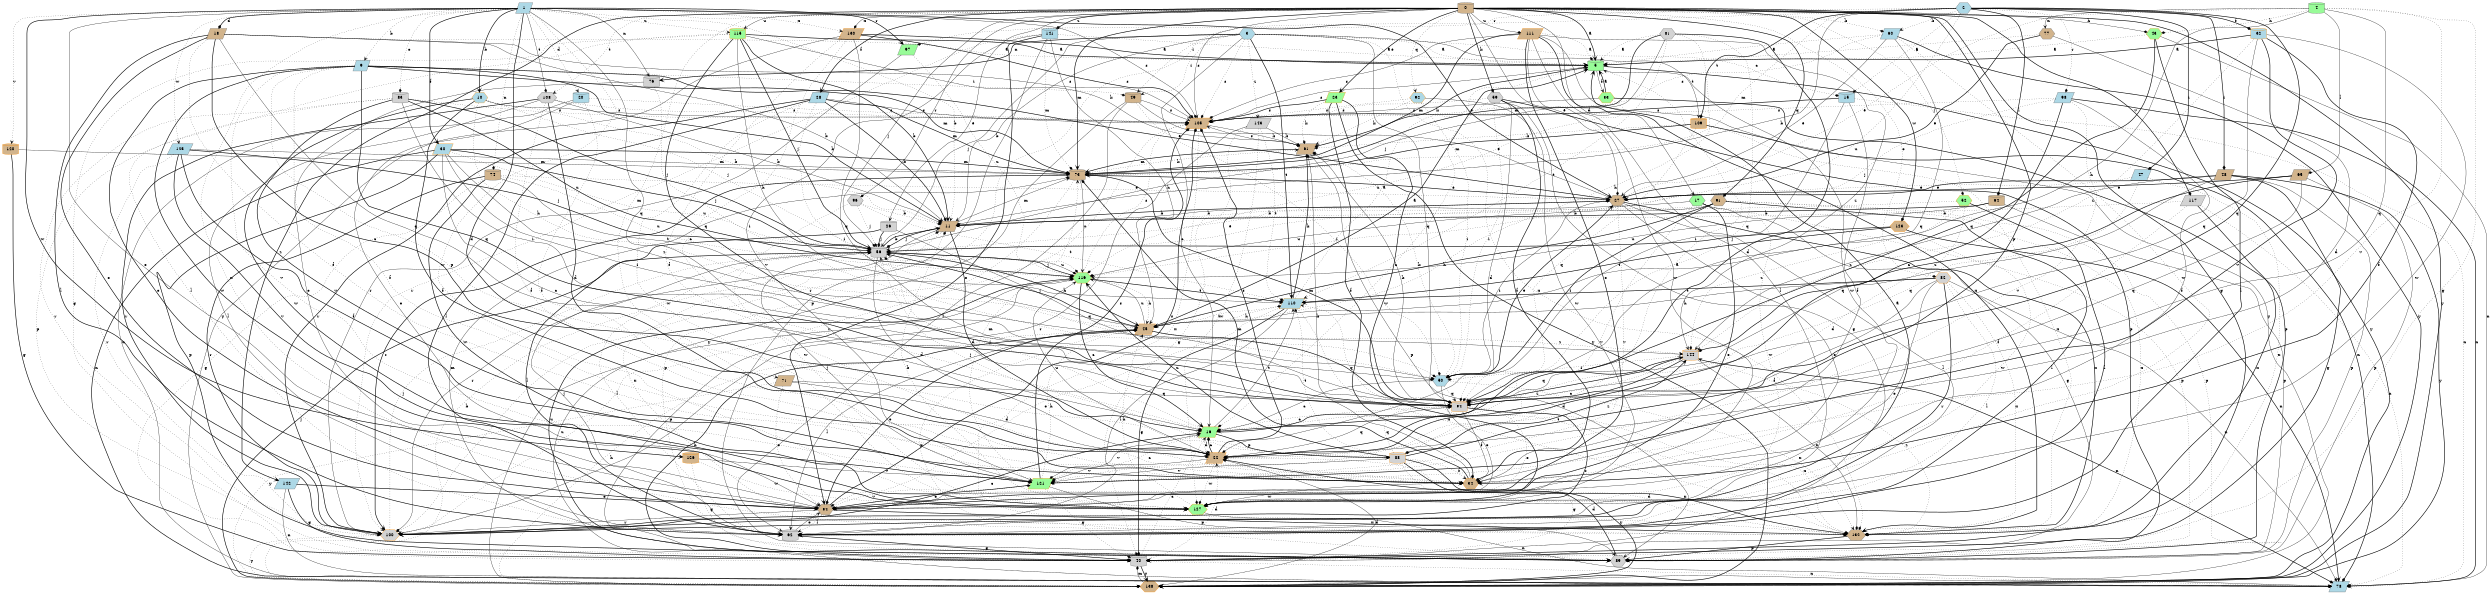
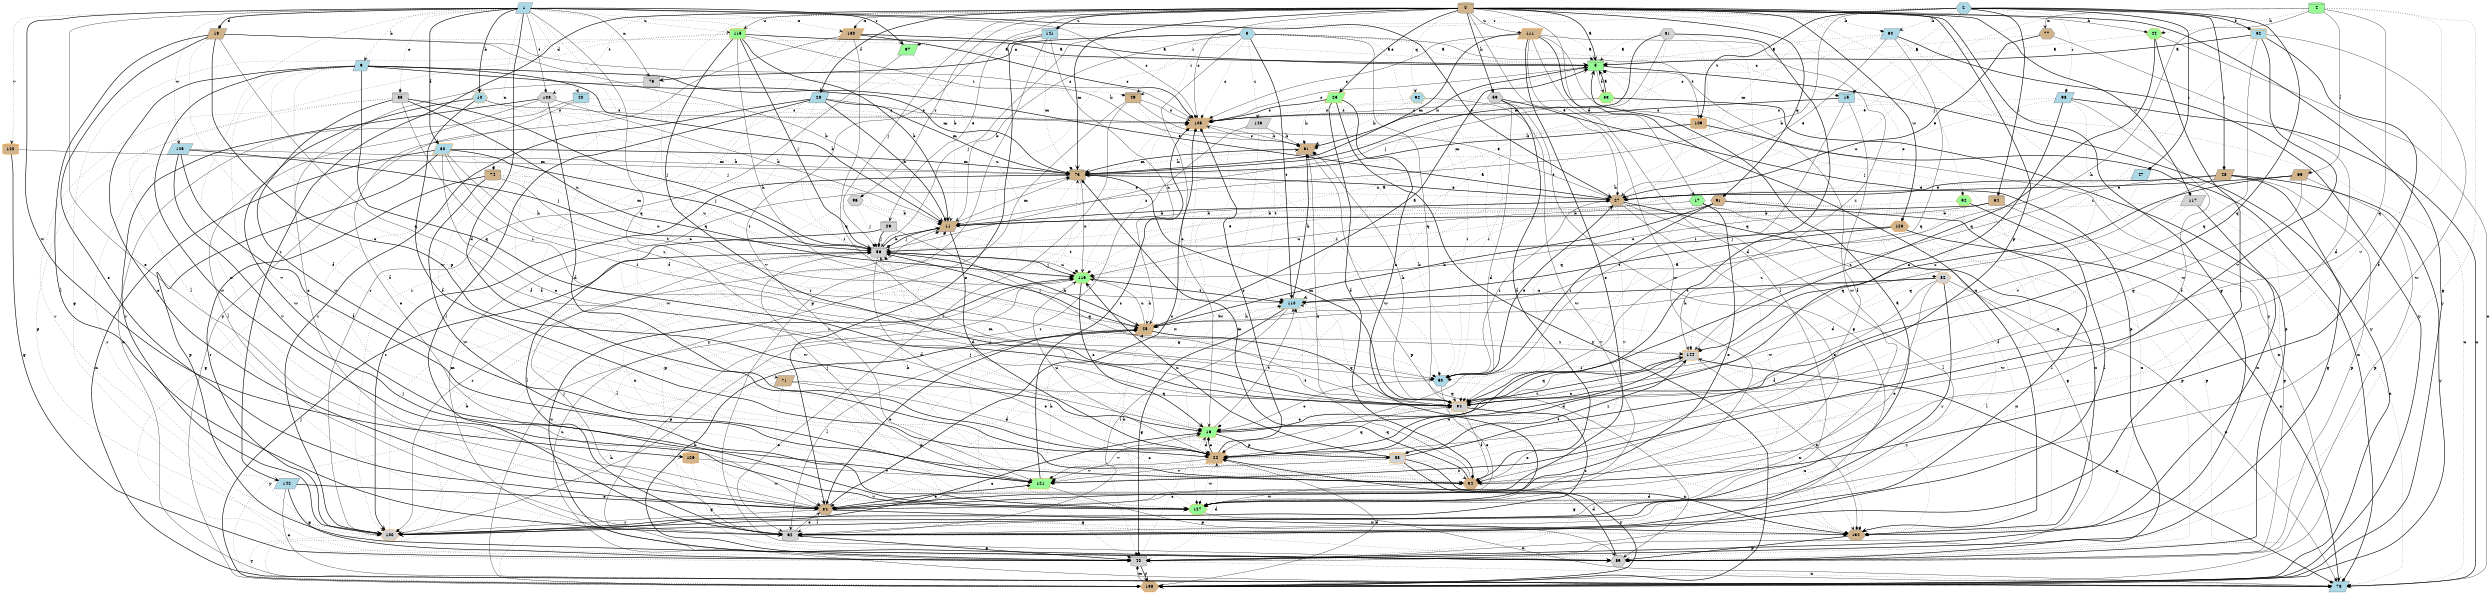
(2154, 34) -> (2154, 34)
none -> (1436, 200)
